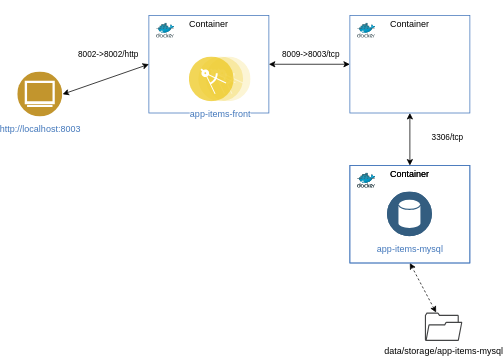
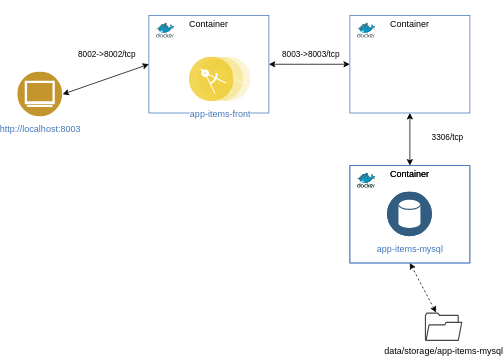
(116, 55) -> (114, 55)
(318, 55) -> (318, 55)
